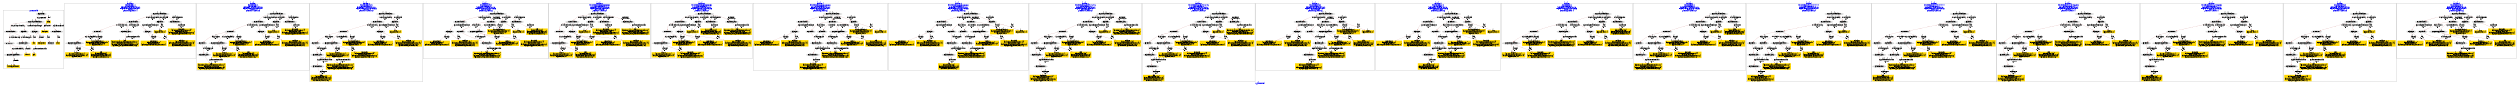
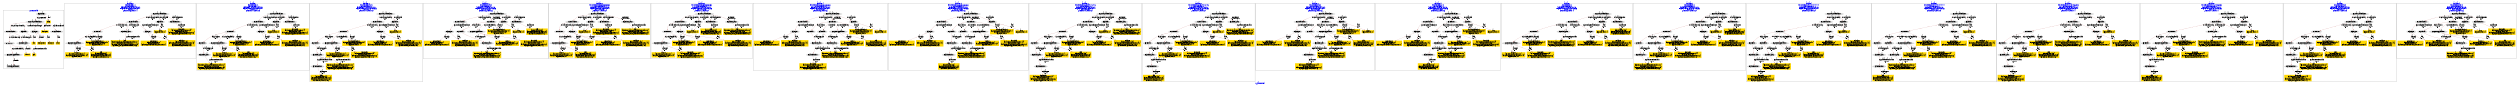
(51, 43) -> (51, 43)
(13, 66) -> (13, 66)
